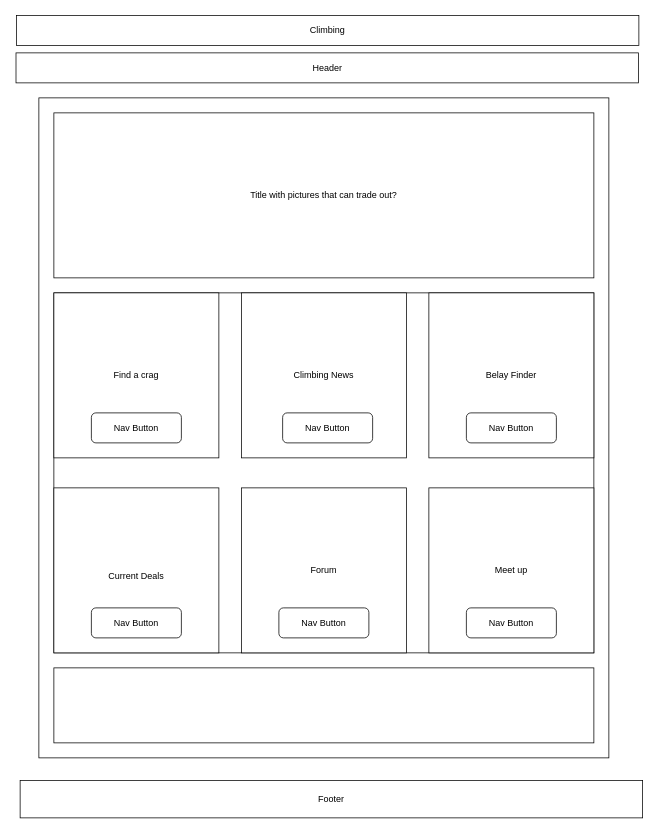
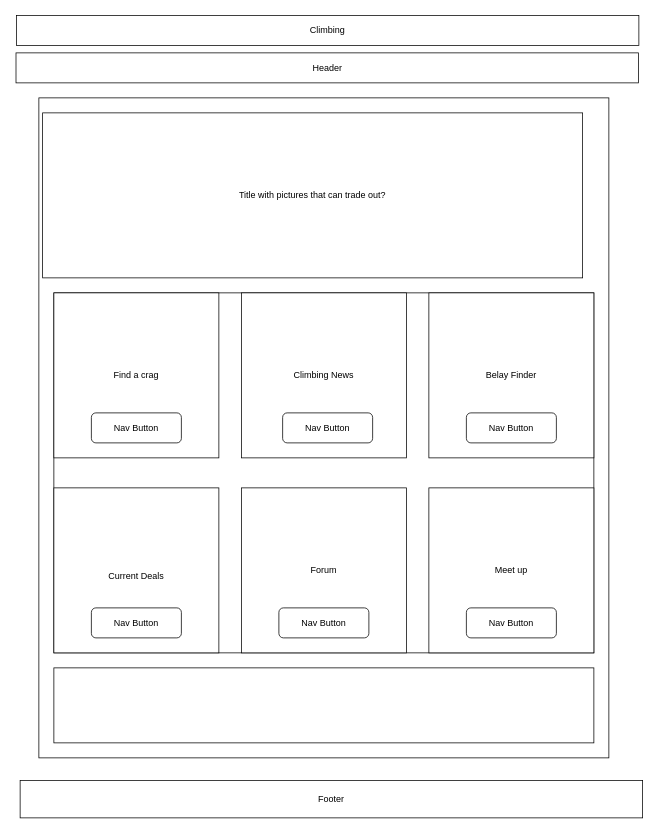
(324, 195) -> (312, 195)
